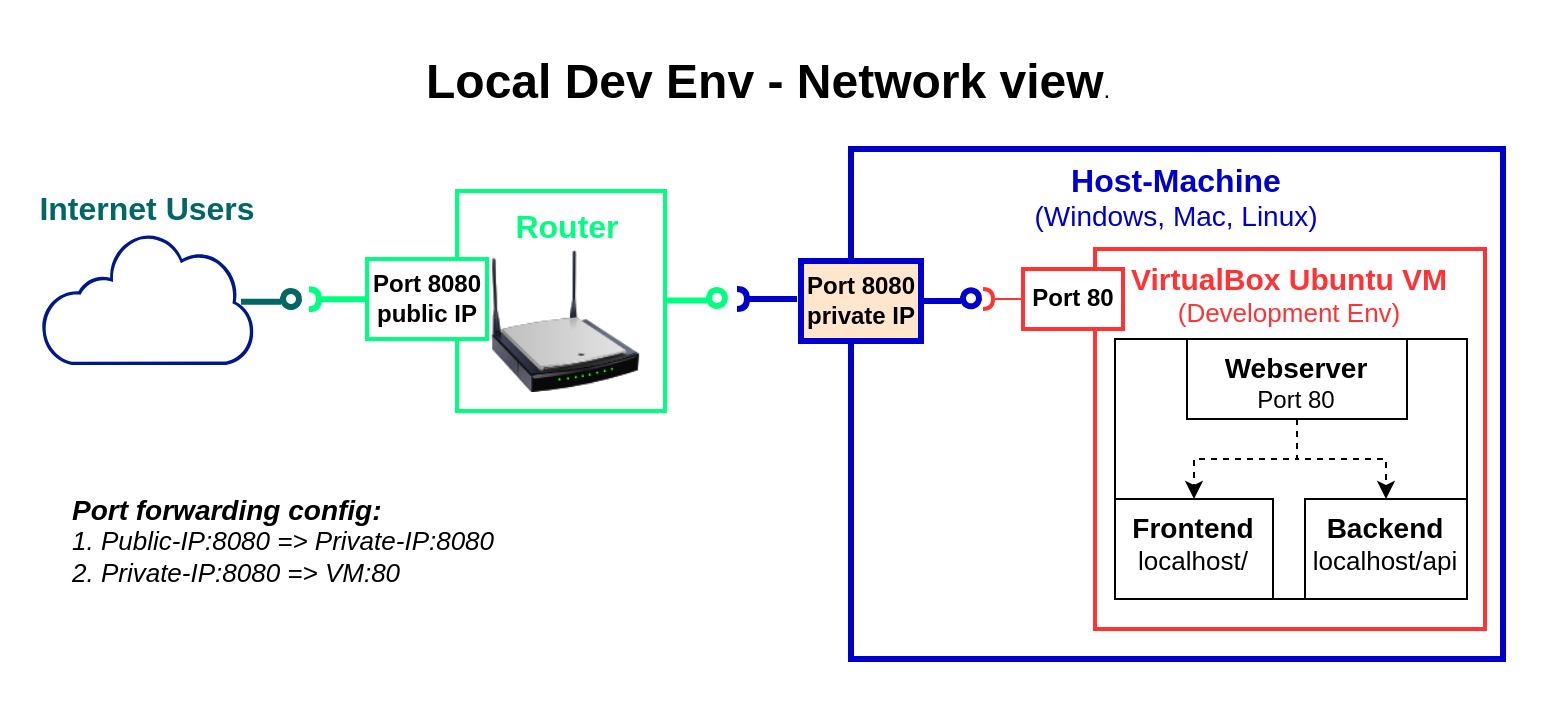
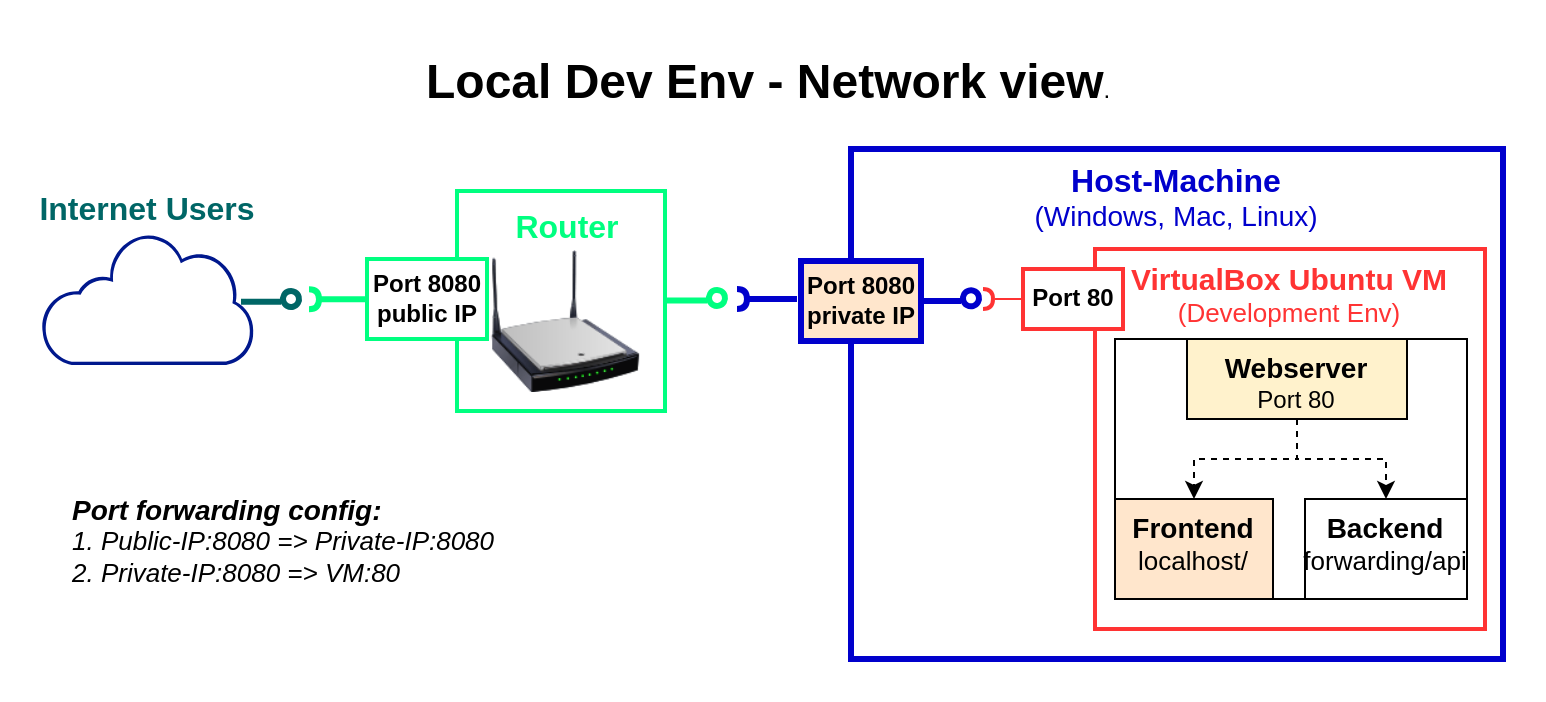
(1297, 379) -> (1297, 379)
(1386, 542) -> (1386, 556)
(1194, 549) -> (1194, 549)
